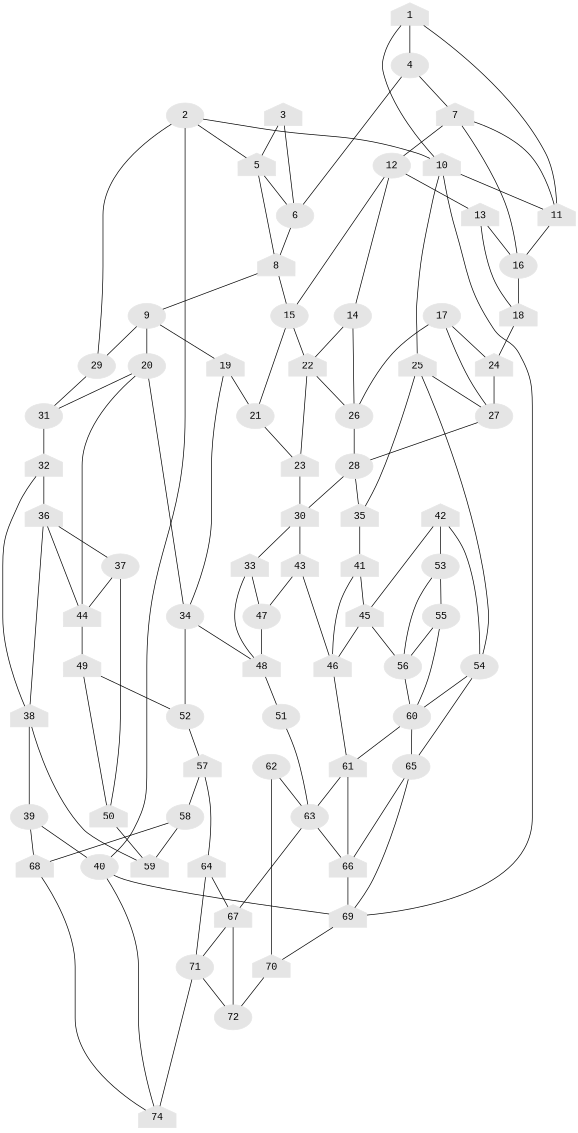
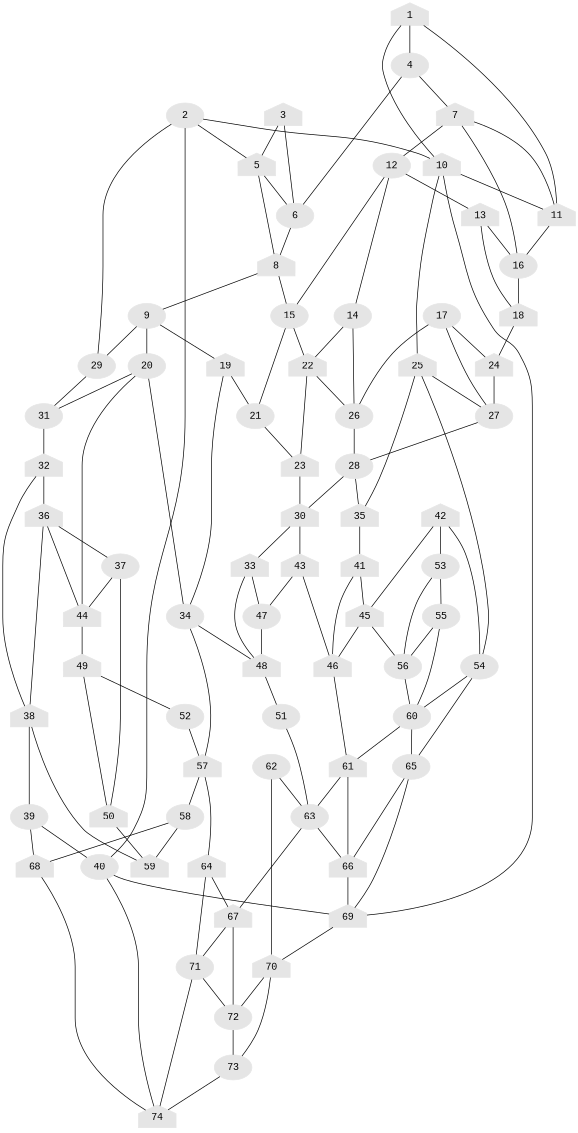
(185, 667) -> (208, 691)
none -> (233, 1067)
